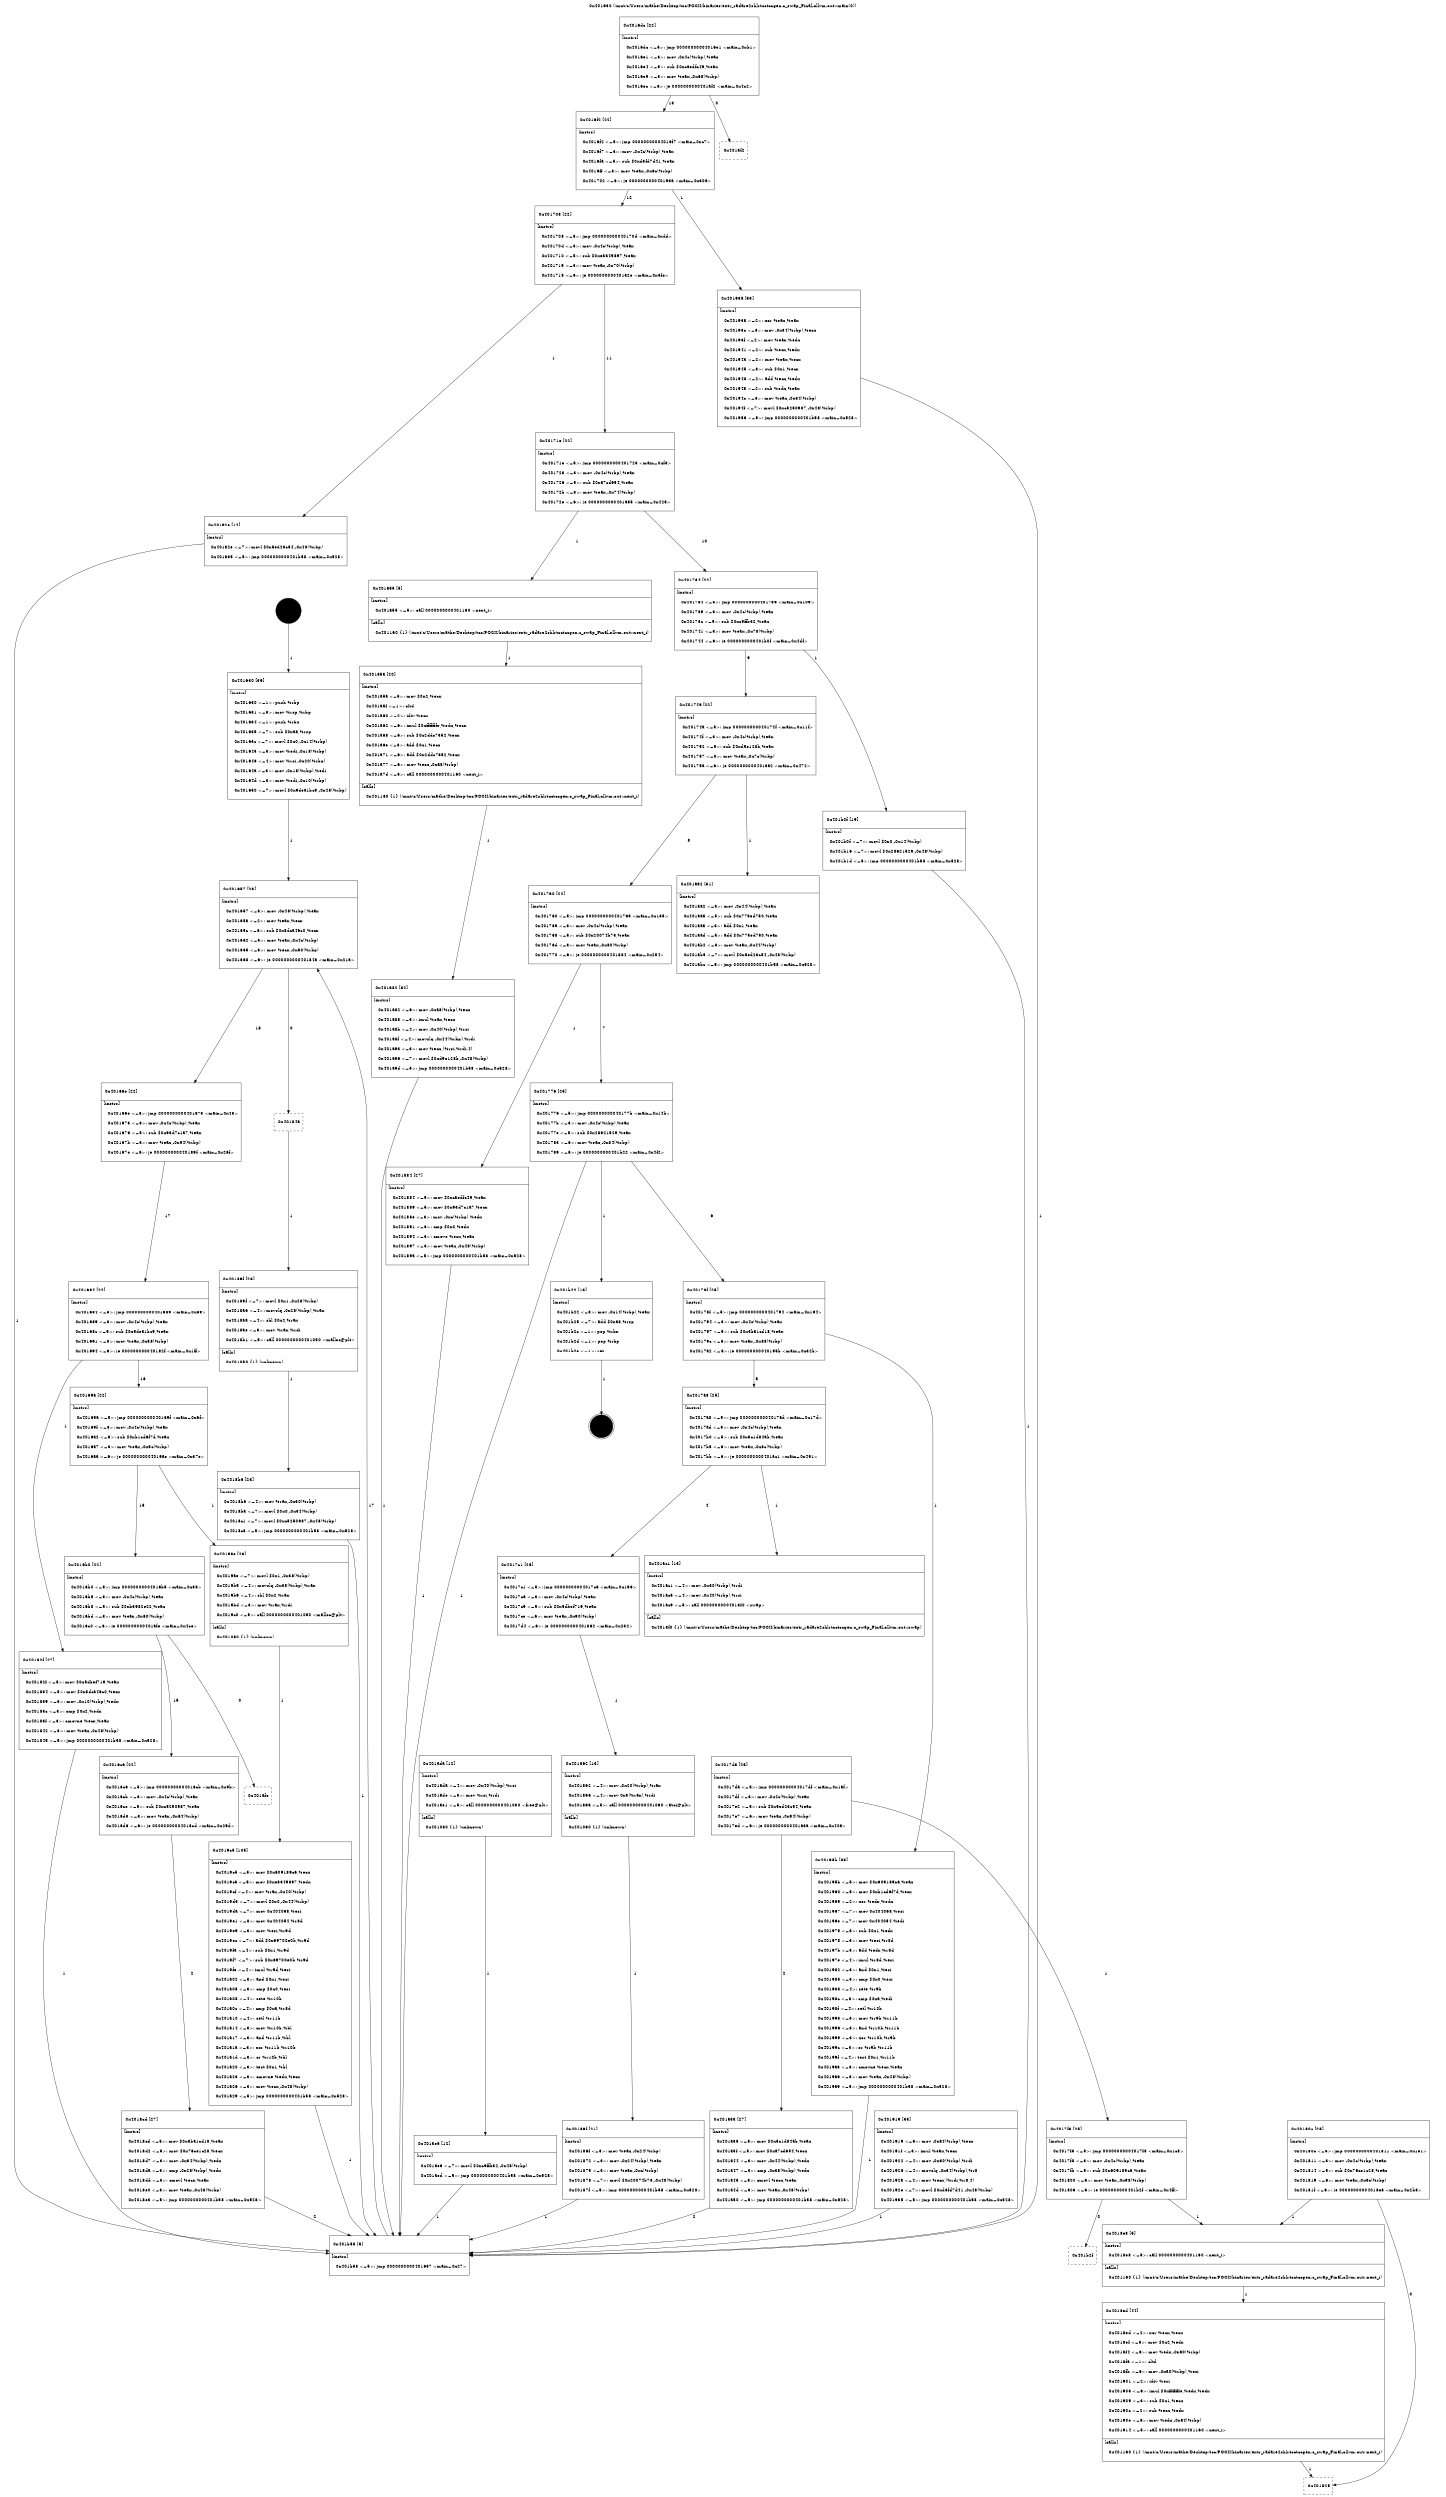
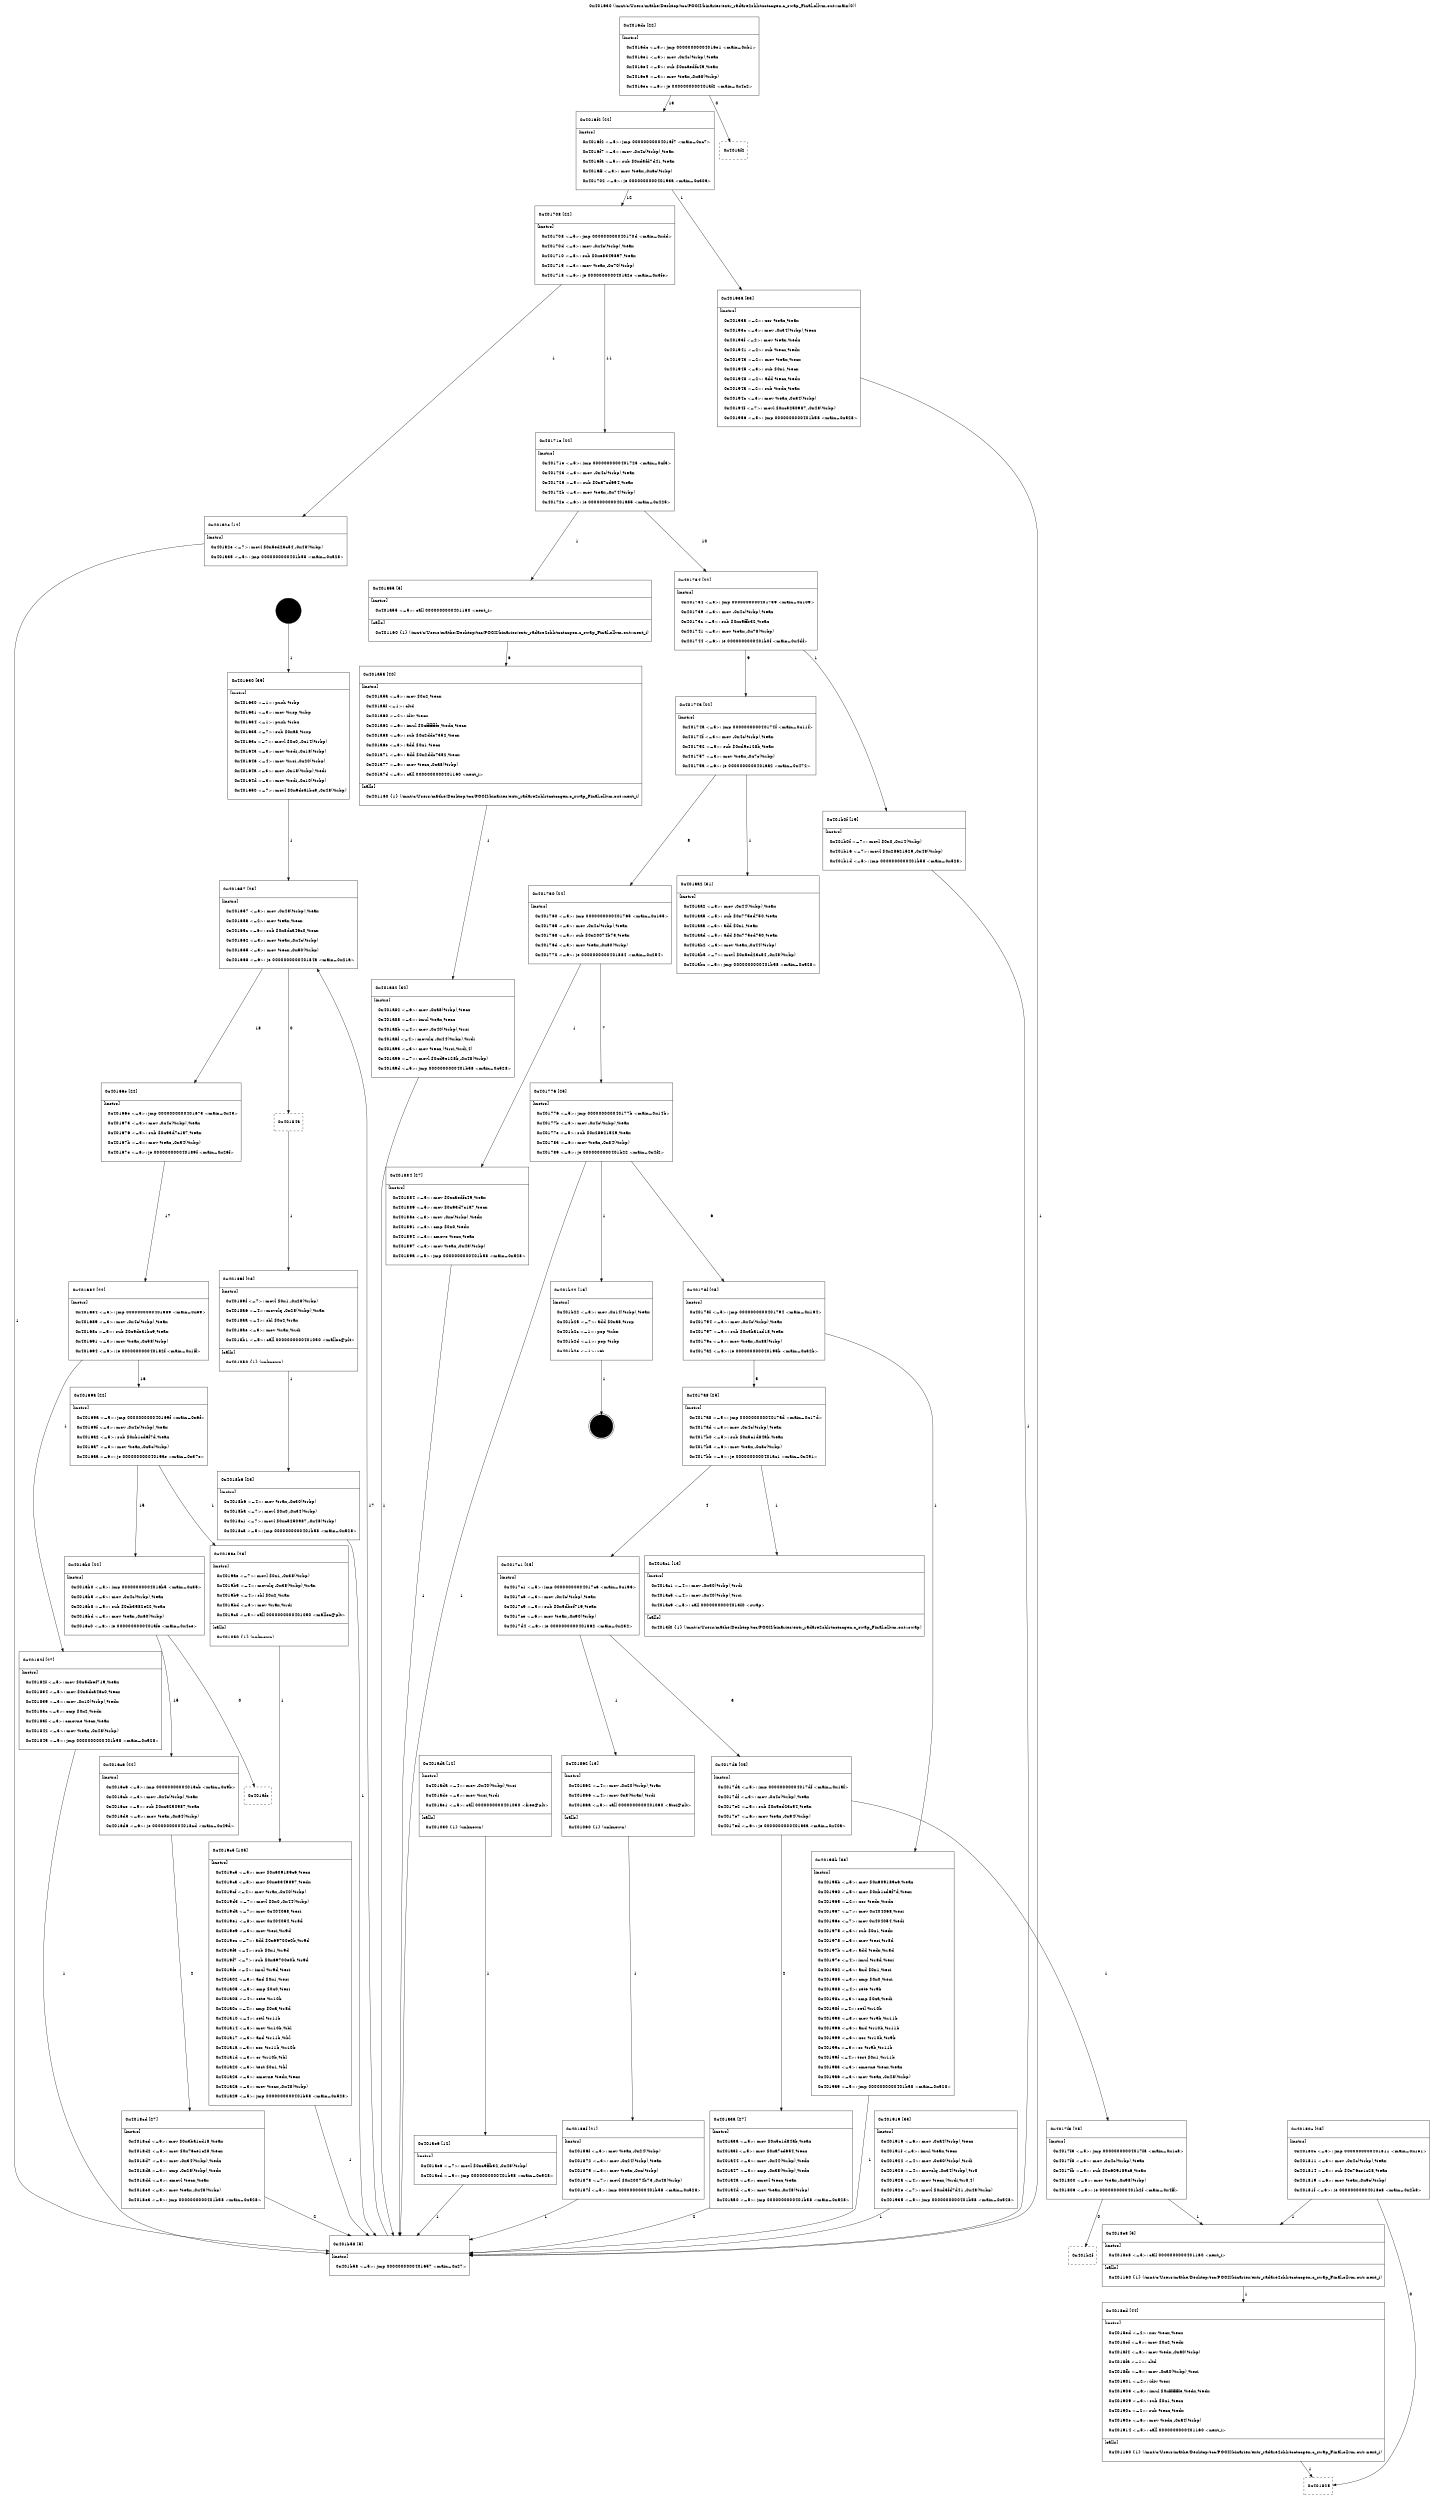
(509, 658) -> (509, 658)
none -> (674, 1695)
